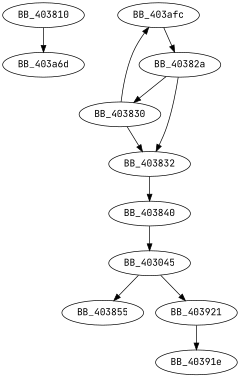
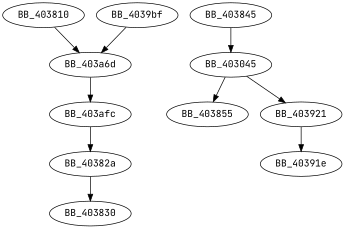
none -> (137, 15)
(128, 66) -> (90, 86)
(150, 164) -> none
(150, 214) -> (231, 15)
